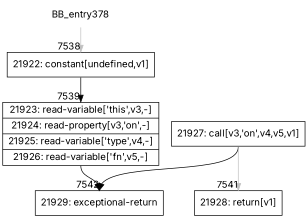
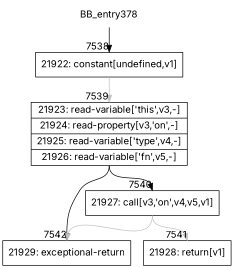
(81, 36) -> (109, 36)
(81, 86) -> (109, 86)
(172, 168) -> (113, 229)
none -> (127, 178)
